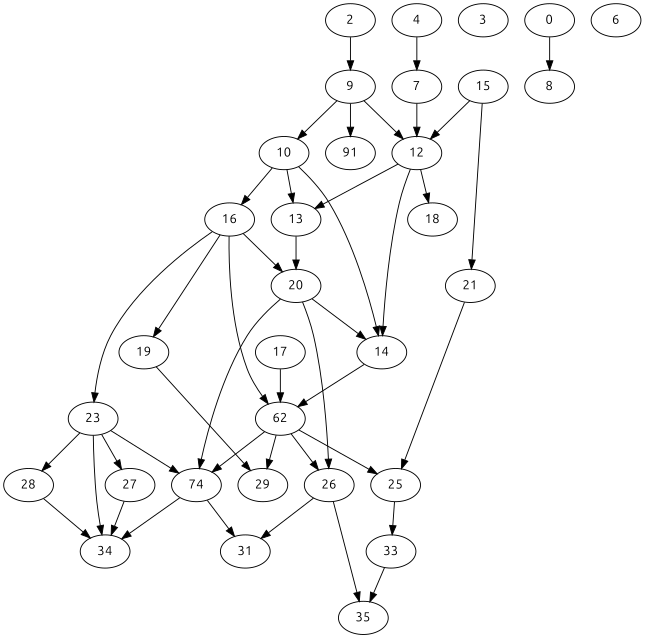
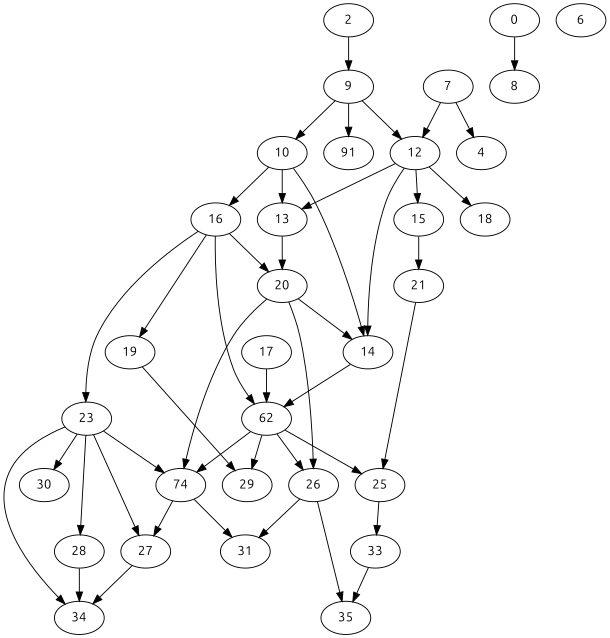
(483, 20) -> none
(417, 49) -> (463, 116)
(453, 117) -> (417, 182)
none -> (44, 485)
(155, 516) -> (166, 514)
